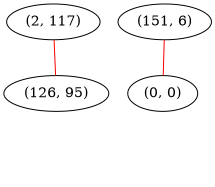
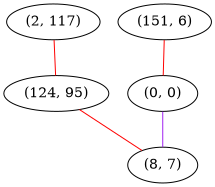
(56, 93) -> (56, 93)
none -> (163, 165)
